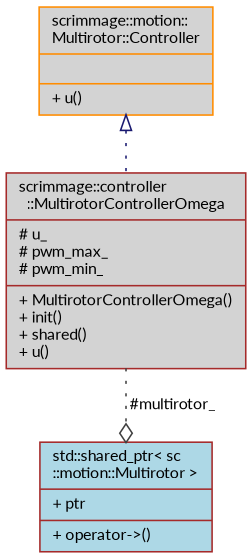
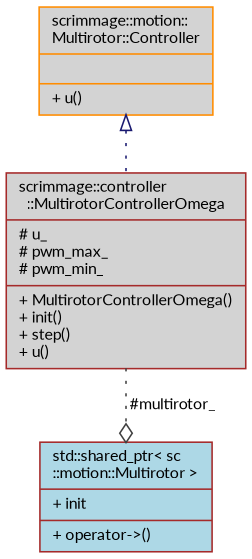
(53, 335) -> (45, 335)
(70, 504) -> (70, 504)
